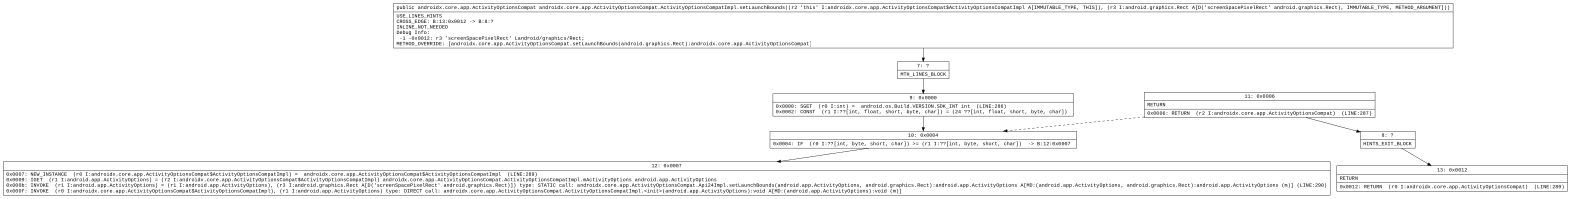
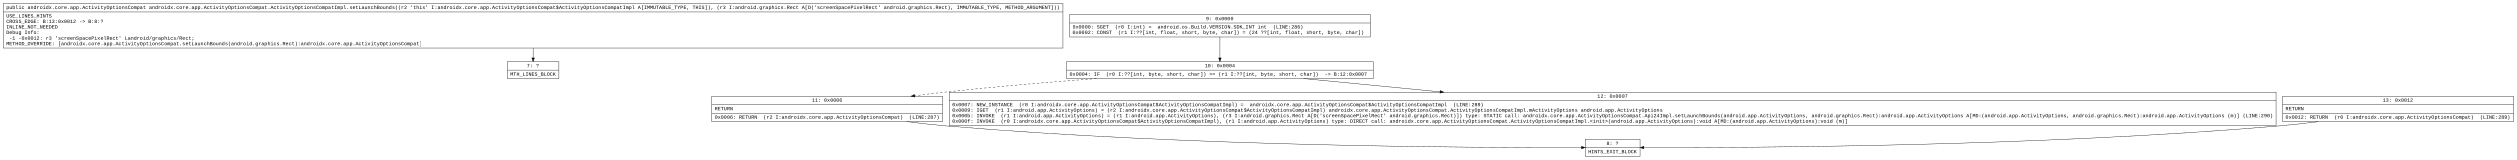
(923, 84) -> none
(1076, 124) -> (1005, 86)
(1415, 156) -> (1981, 142)
